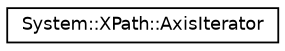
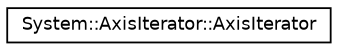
(143, 25) -> (169, 25)
